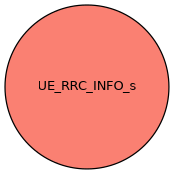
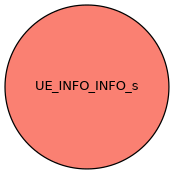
(87, 87) -> (87, 87)
